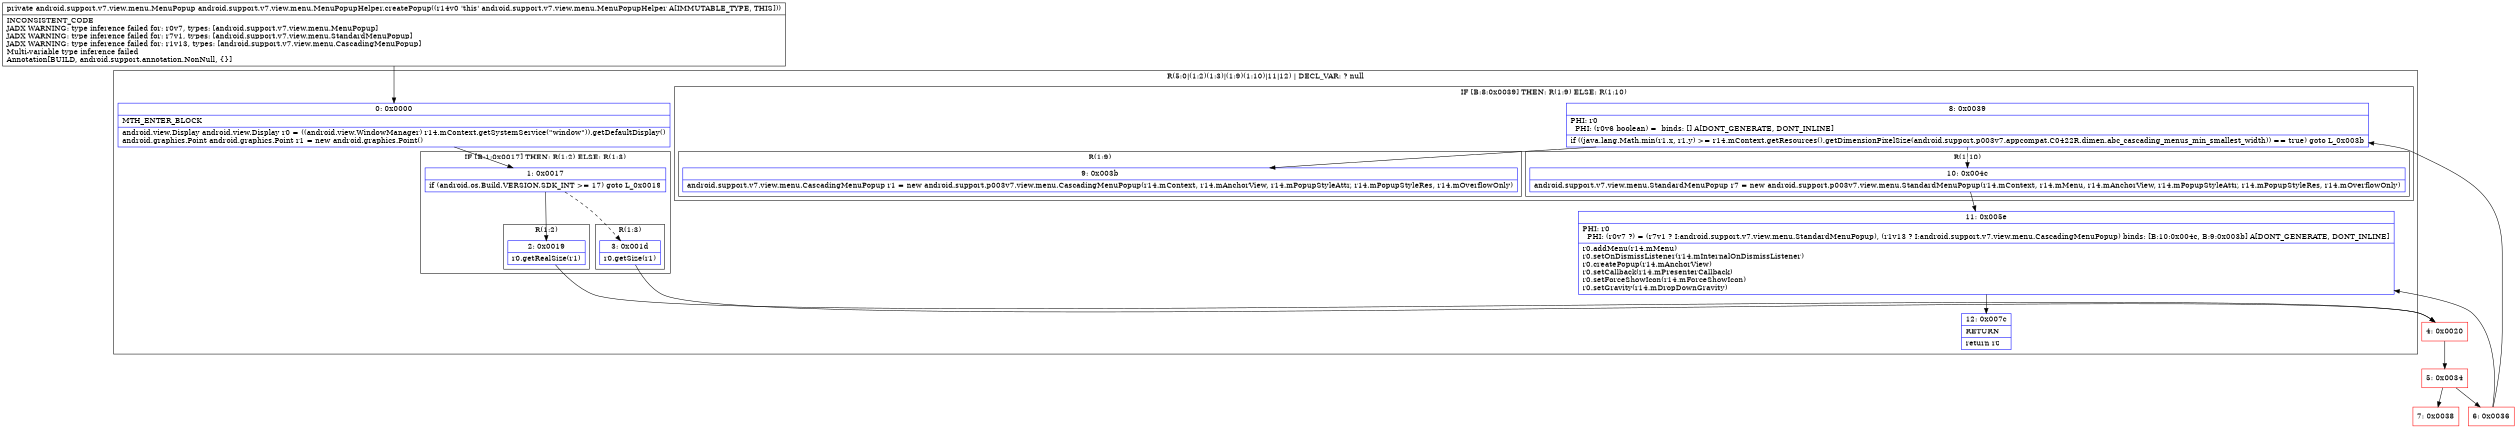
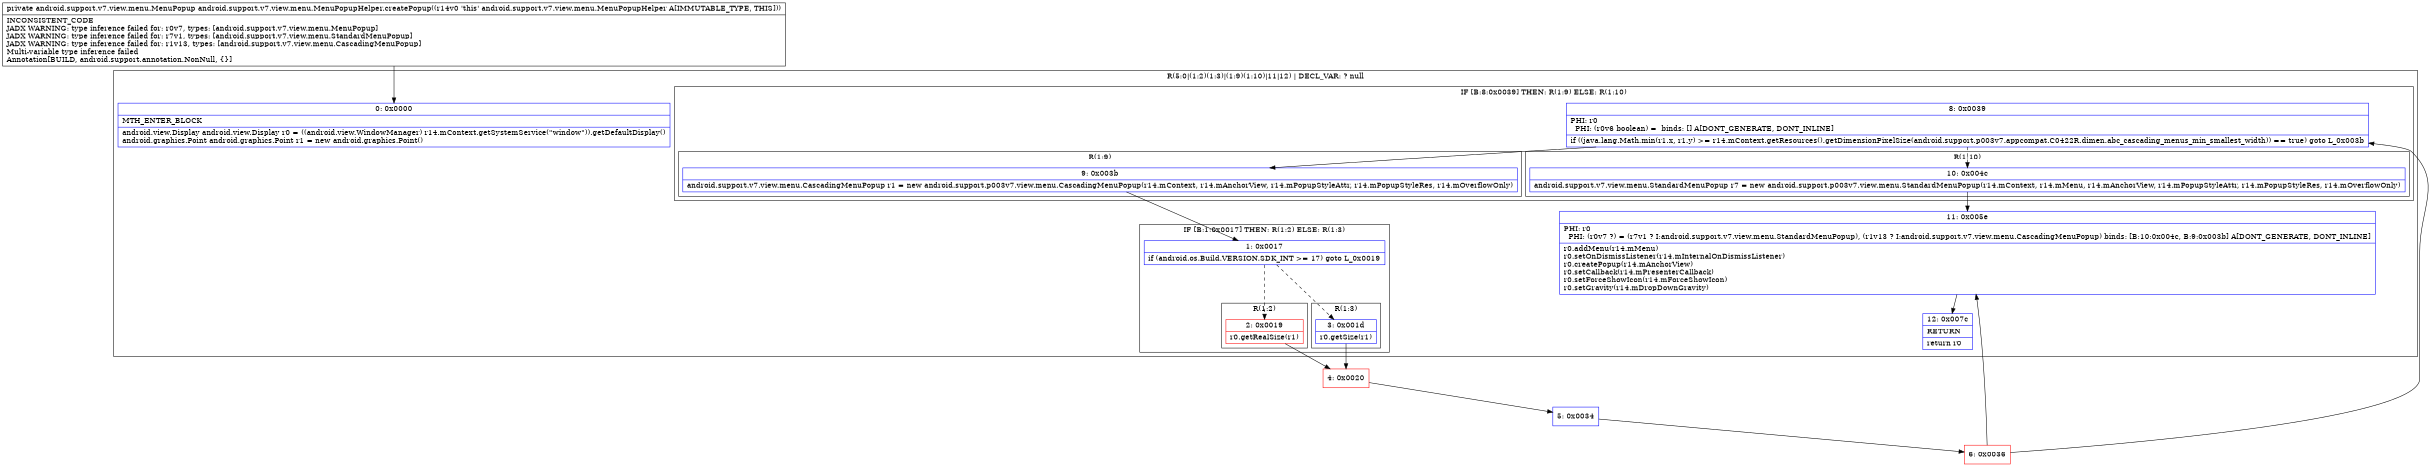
(481, 157) -> (1180, 215)
(546, 214) -> (1265, 289)
(547, 253) -> (1265, 332)
(2445, 378) -> (1576, 416)
(2436, 416) -> none
